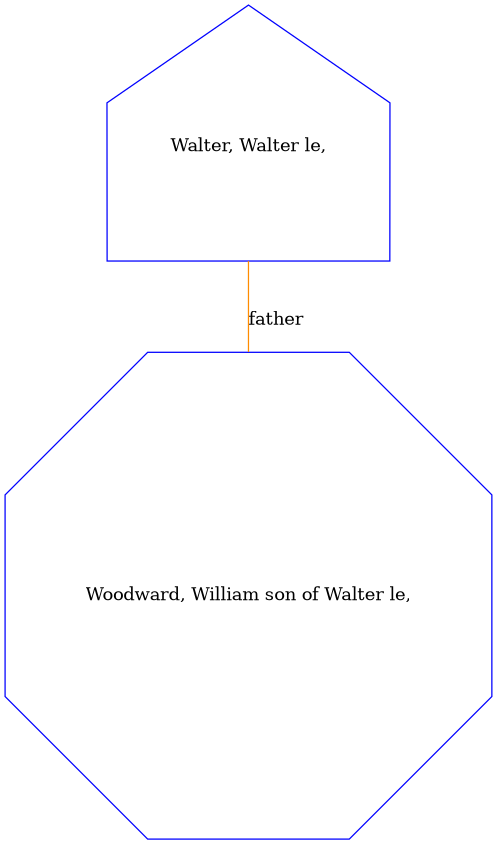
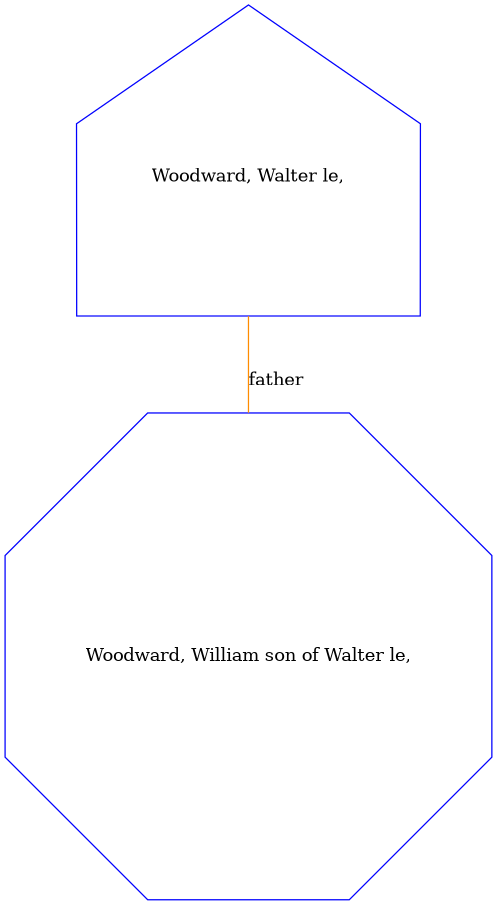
(248, 147) -> (248, 177)
